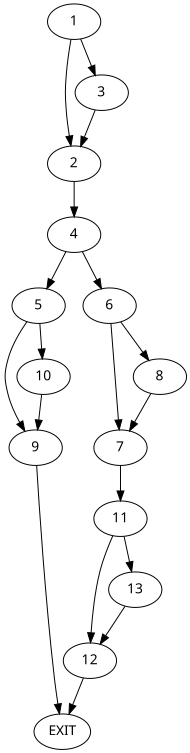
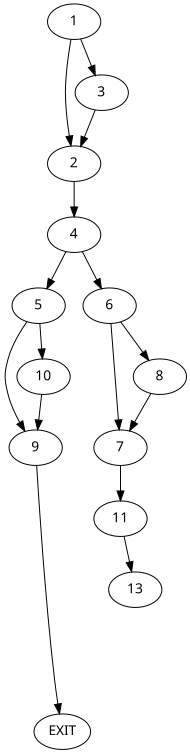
(90, 661) -> none
